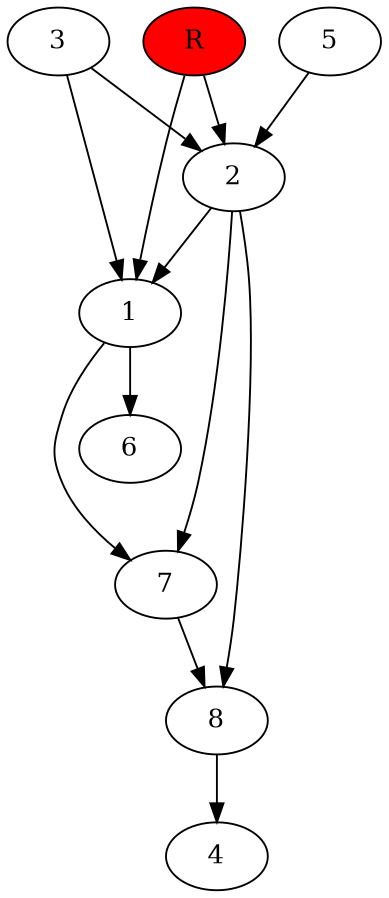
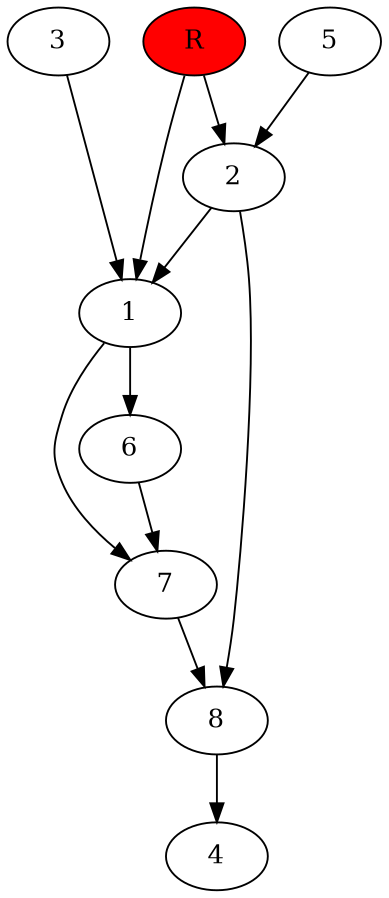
(138, 104) -> none
(217, 373) -> (146, 508)
